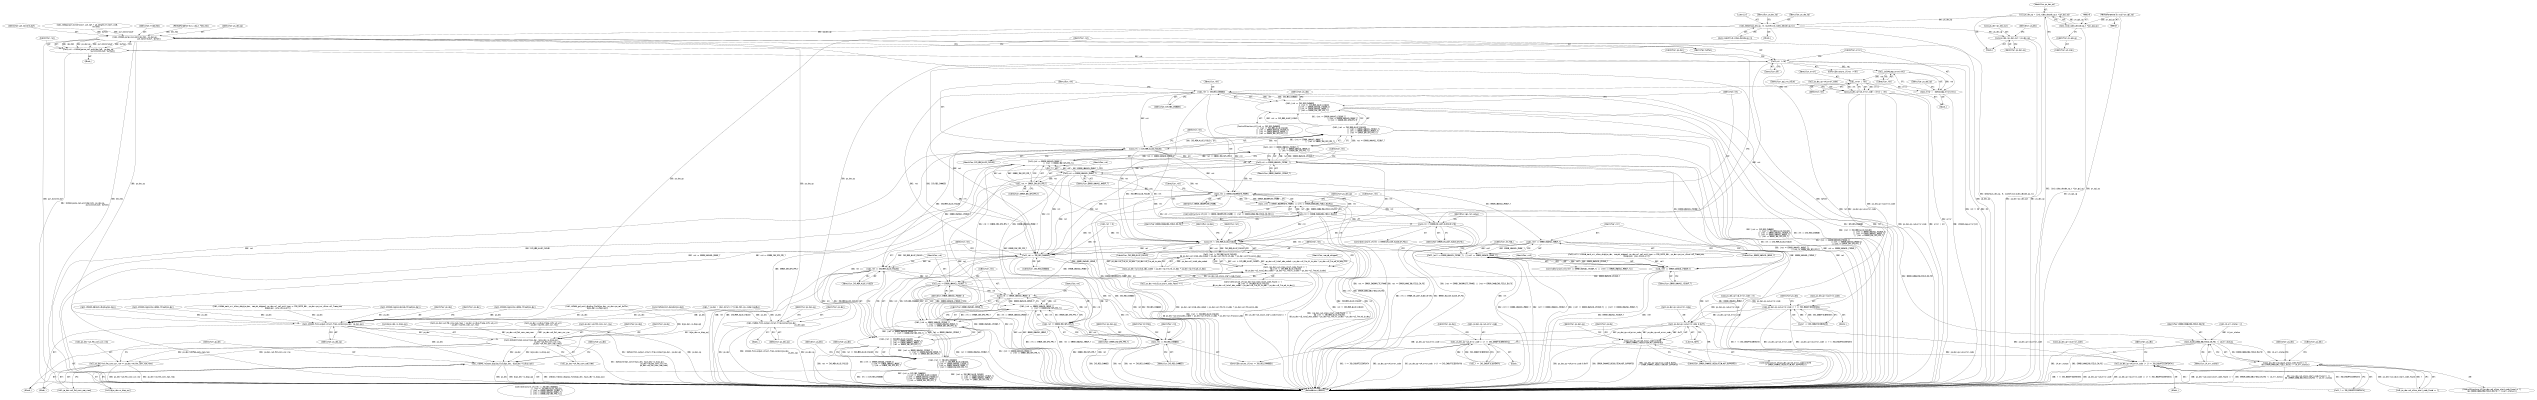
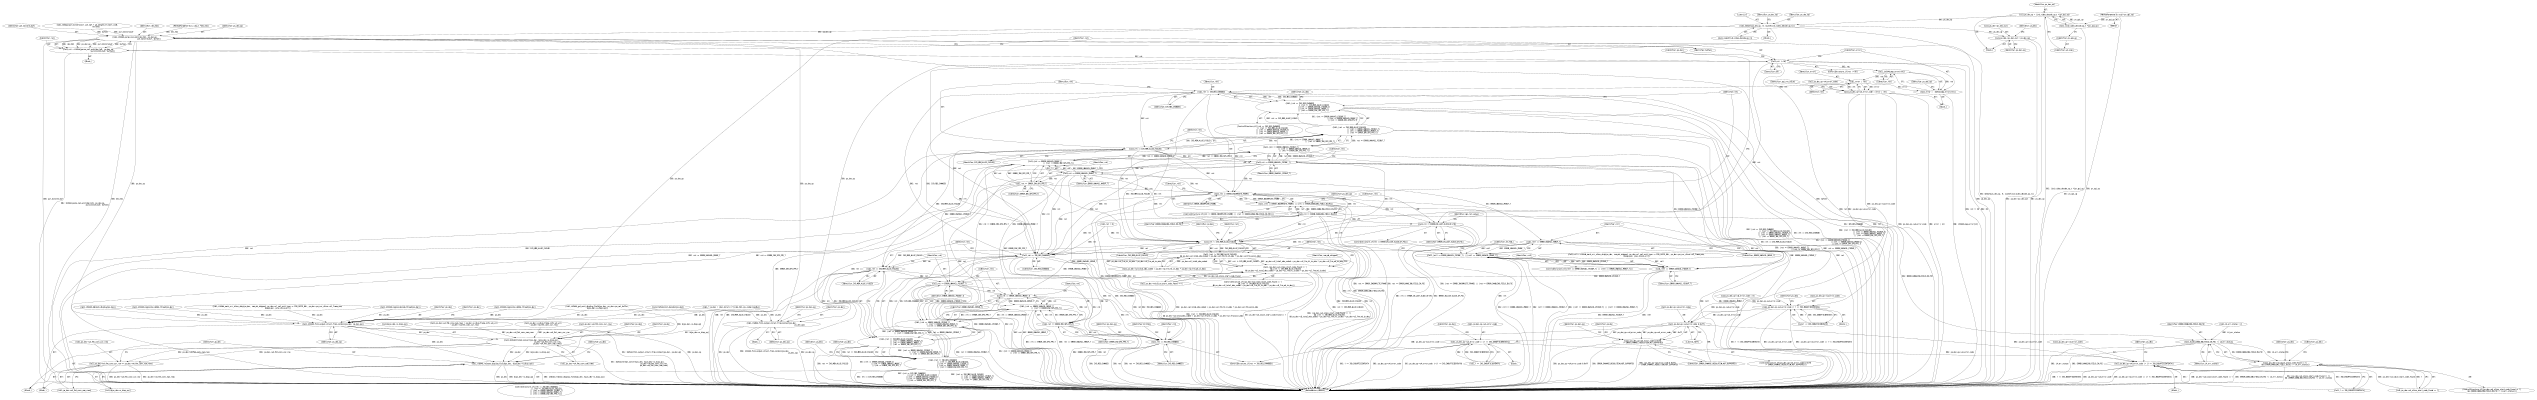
(2086, 15) -> none
(149, 26) -> (149, 26)
(1159, 213) -> (1589, 219)
(1941, 366) -> none
